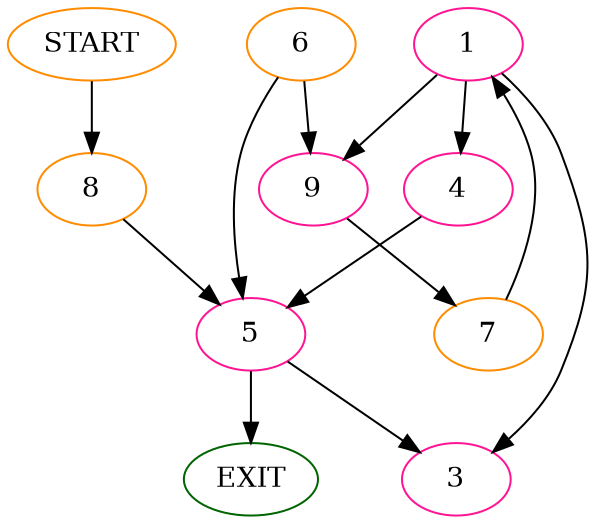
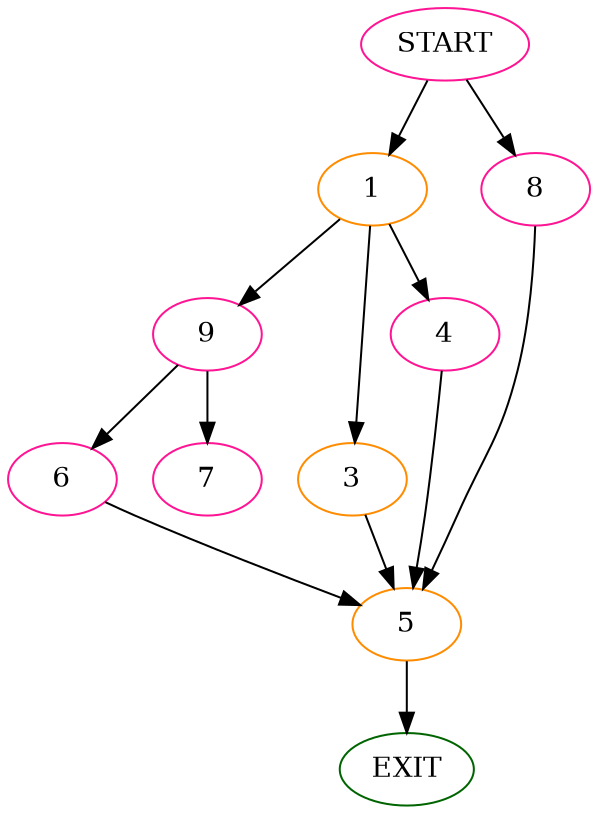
(92, 44) -> (445, 44)
(301, 44) -> (62, 479)
(468, 44) -> (373, 189)
(306, 107) -> (142, 400)
(92, 189) -> (536, 189)
(535, 196) -> (413, 108)
(251, 334) -> (407, 624)
(489, 334) -> (207, 479)
(345, 401) -> (376, 542)
(456, 479) -> (352, 479)
